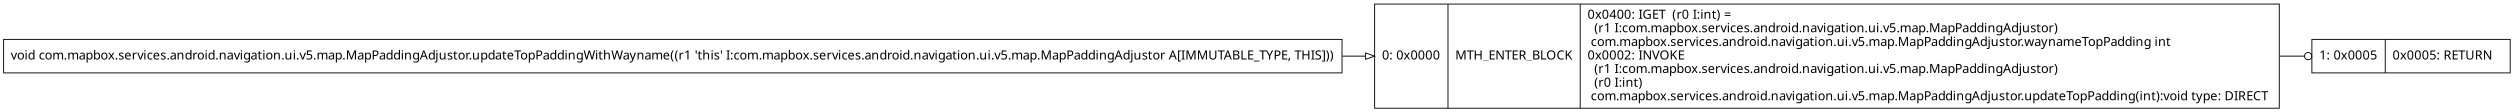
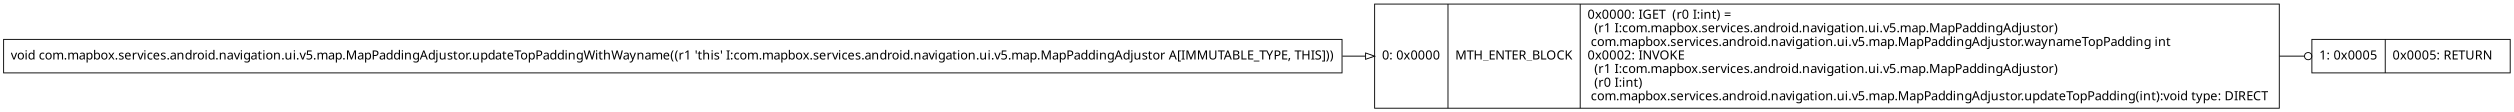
(1661, 15) -> (1661, 15)
